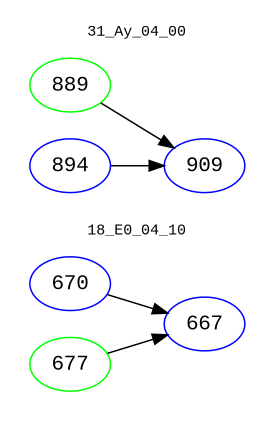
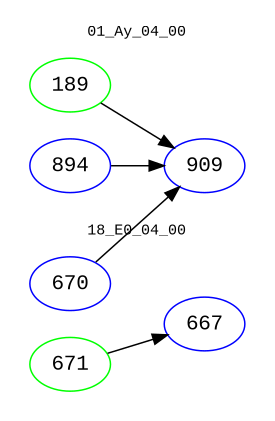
(137, 32) -> (137, 32)
(70, 85) -> (70, 85)
(137, 231) -> (137, 231)
(130, 302) -> (132, 230)
(70, 364) -> (70, 364)
